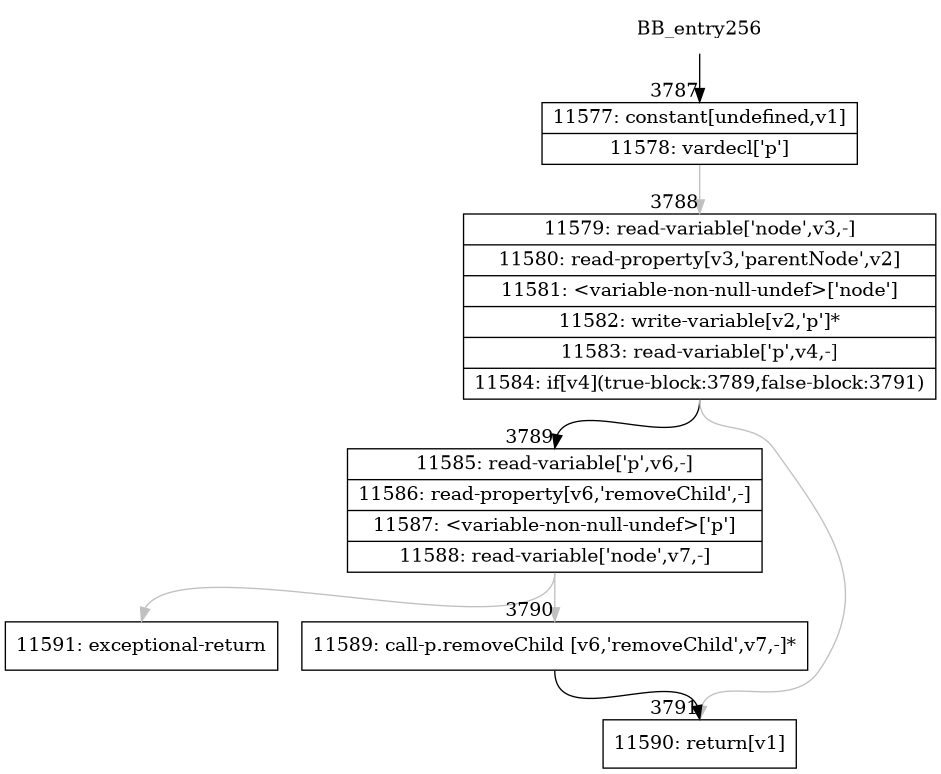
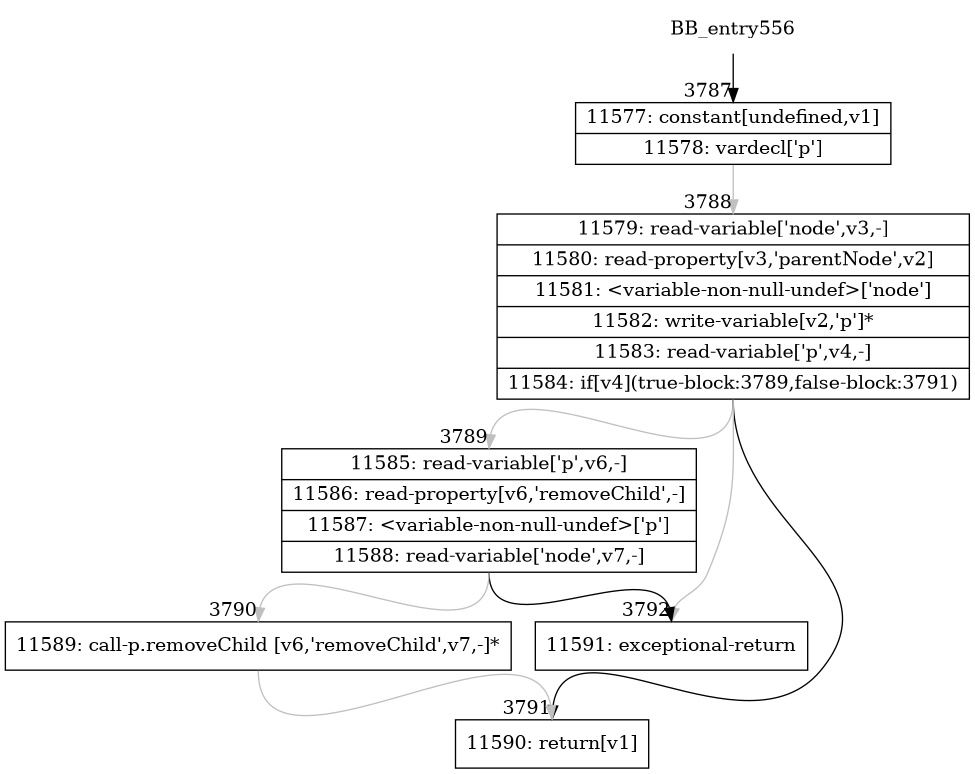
(700, 30) -> (733, 30)
(634, 425) -> (618, 426)
none -> (728, 512)
(842, 570) -> (823, 666)
(355, 598) -> (574, 598)
(621, 696) -> (399, 697)
